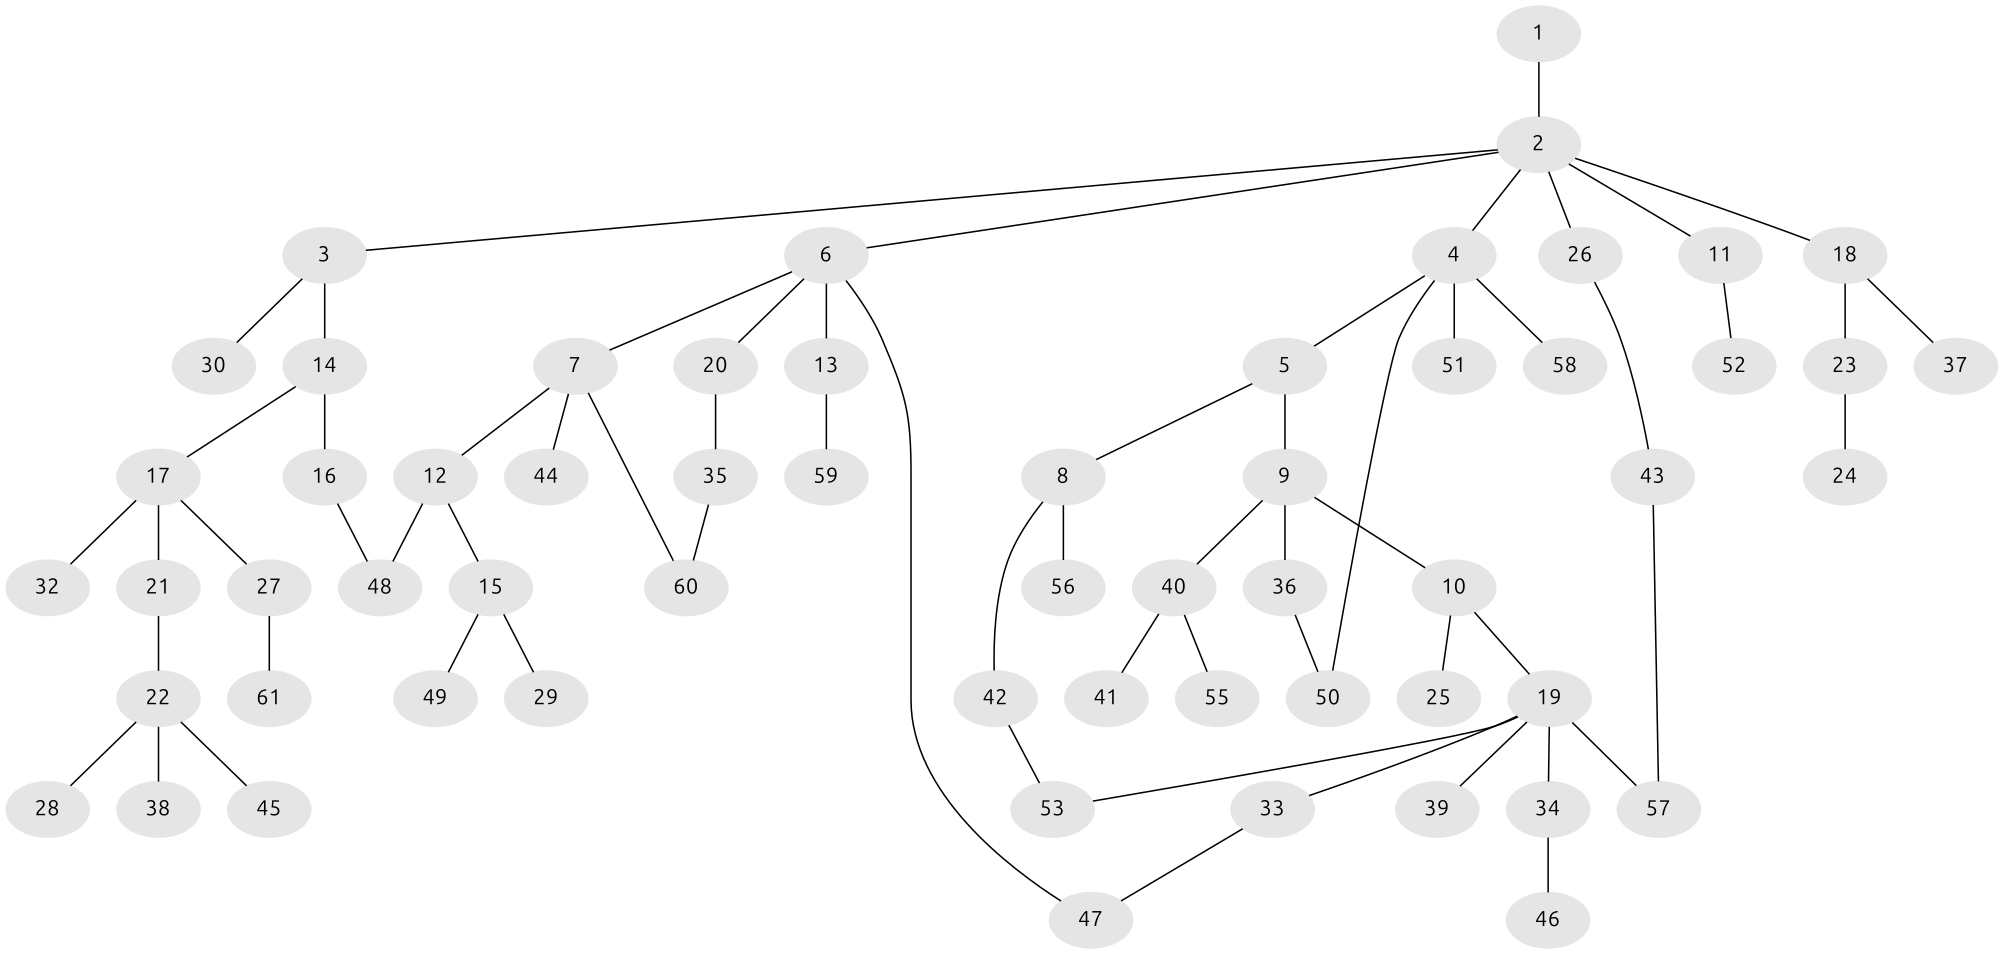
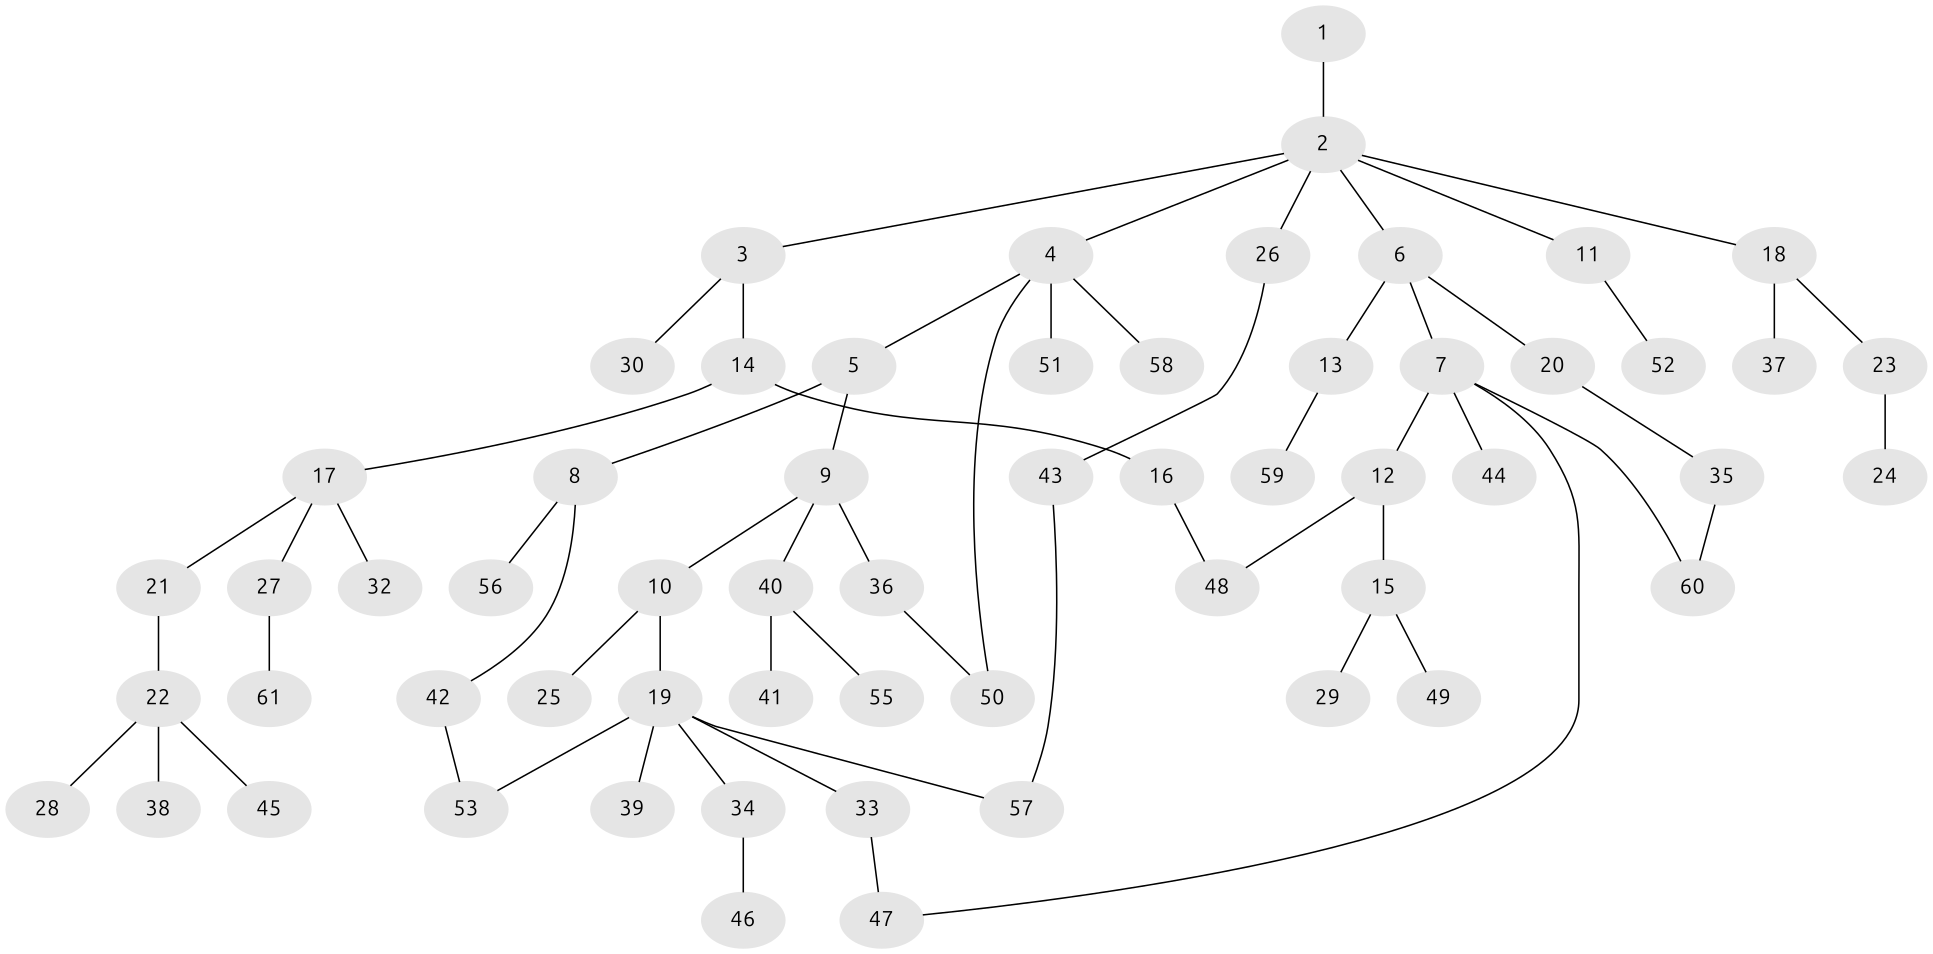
(911, 613) -> (1448, 810)
